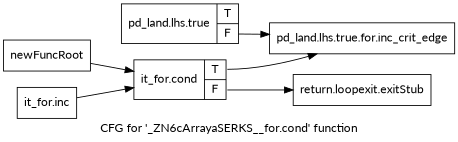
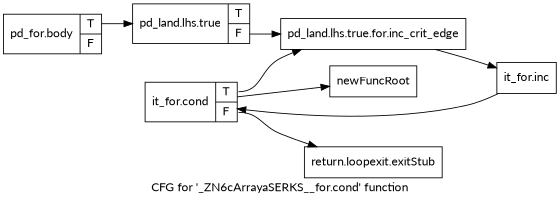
none -> (53, 34)
none -> (462, 57)
(108, 67) -> (279, 92)
